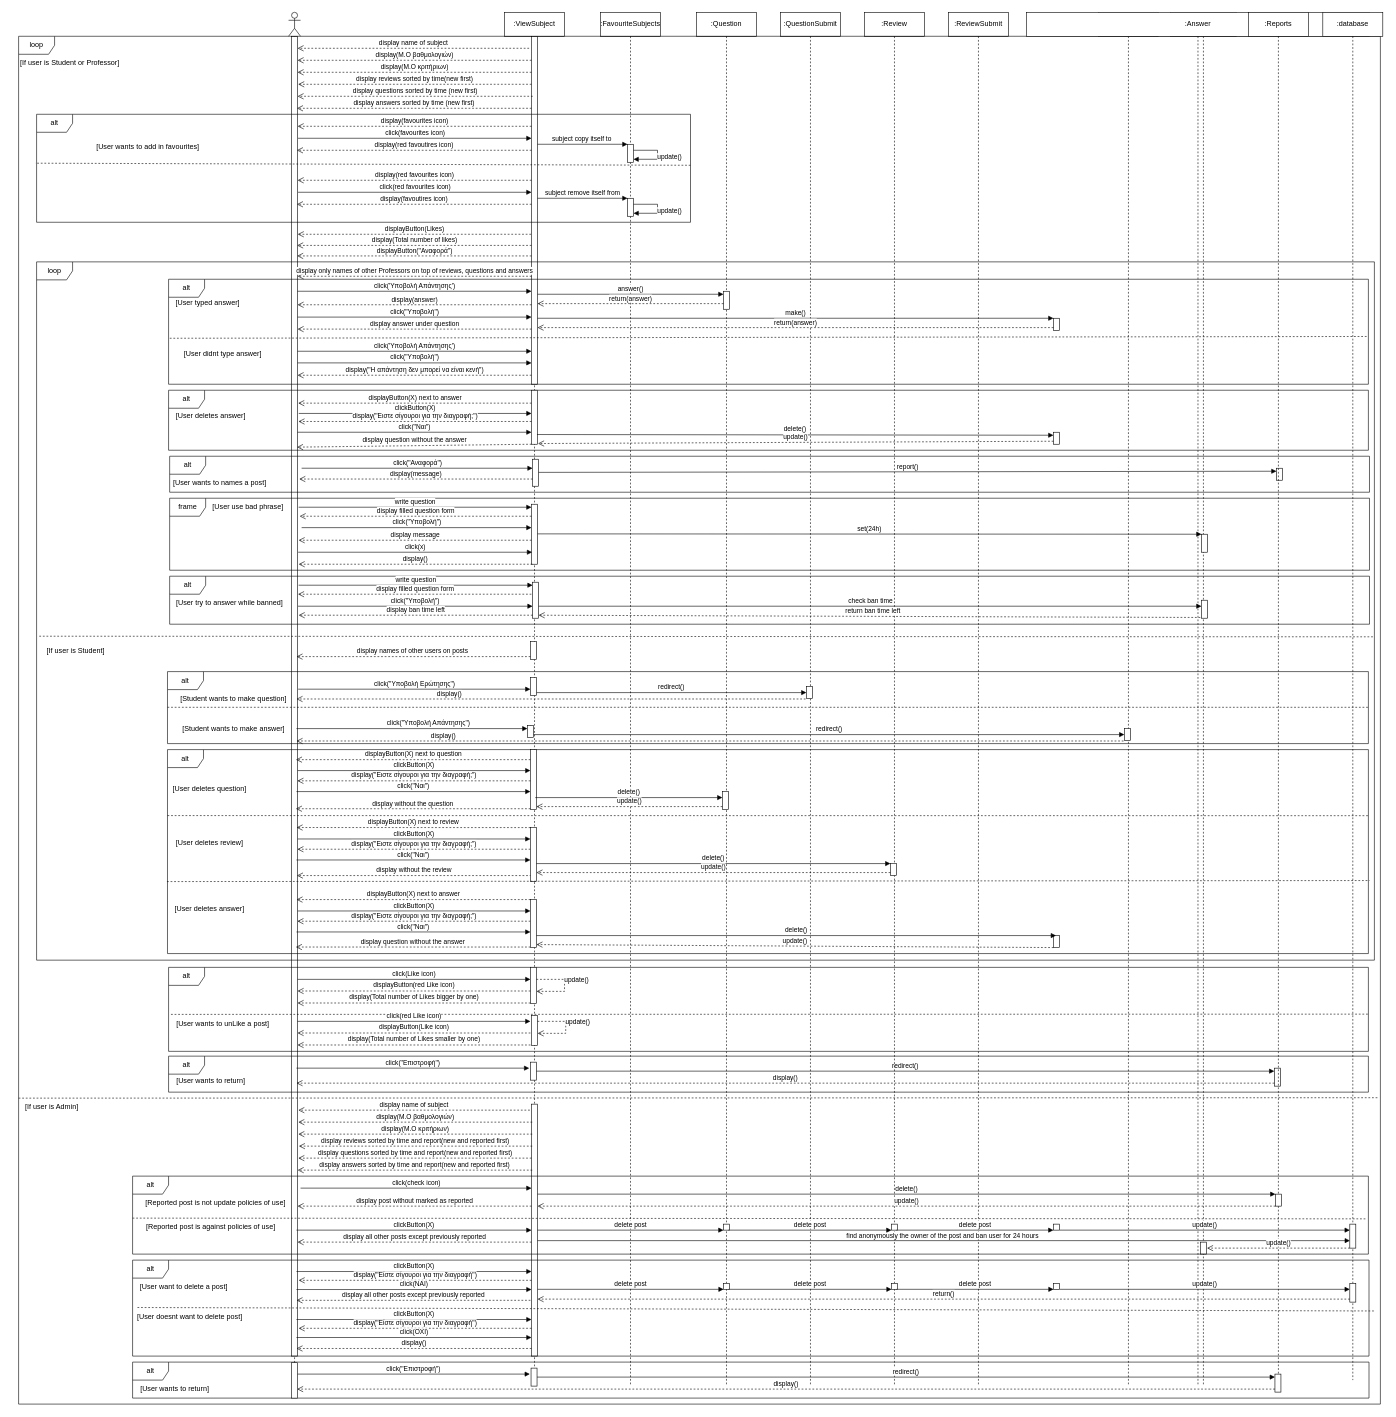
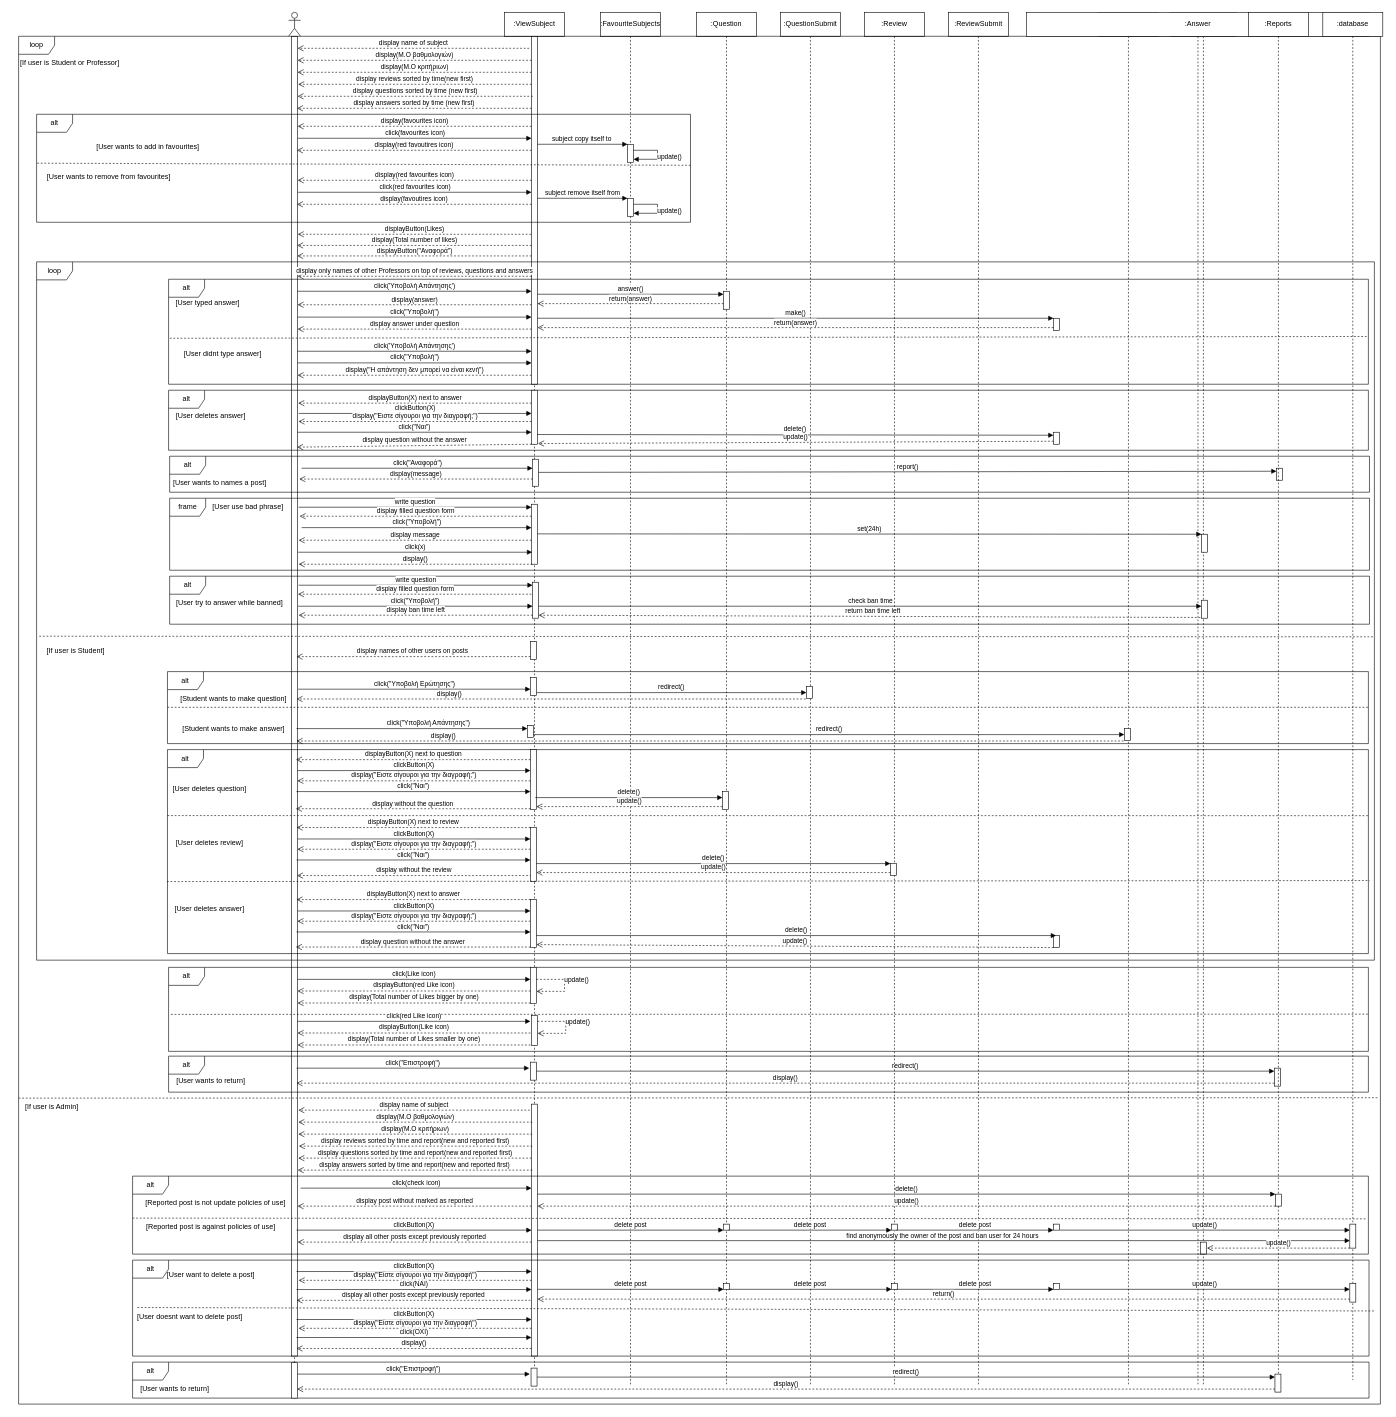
none -> (108, 177)
(222, 1025) -> none
(183, 1287) -> (210, 1275)
